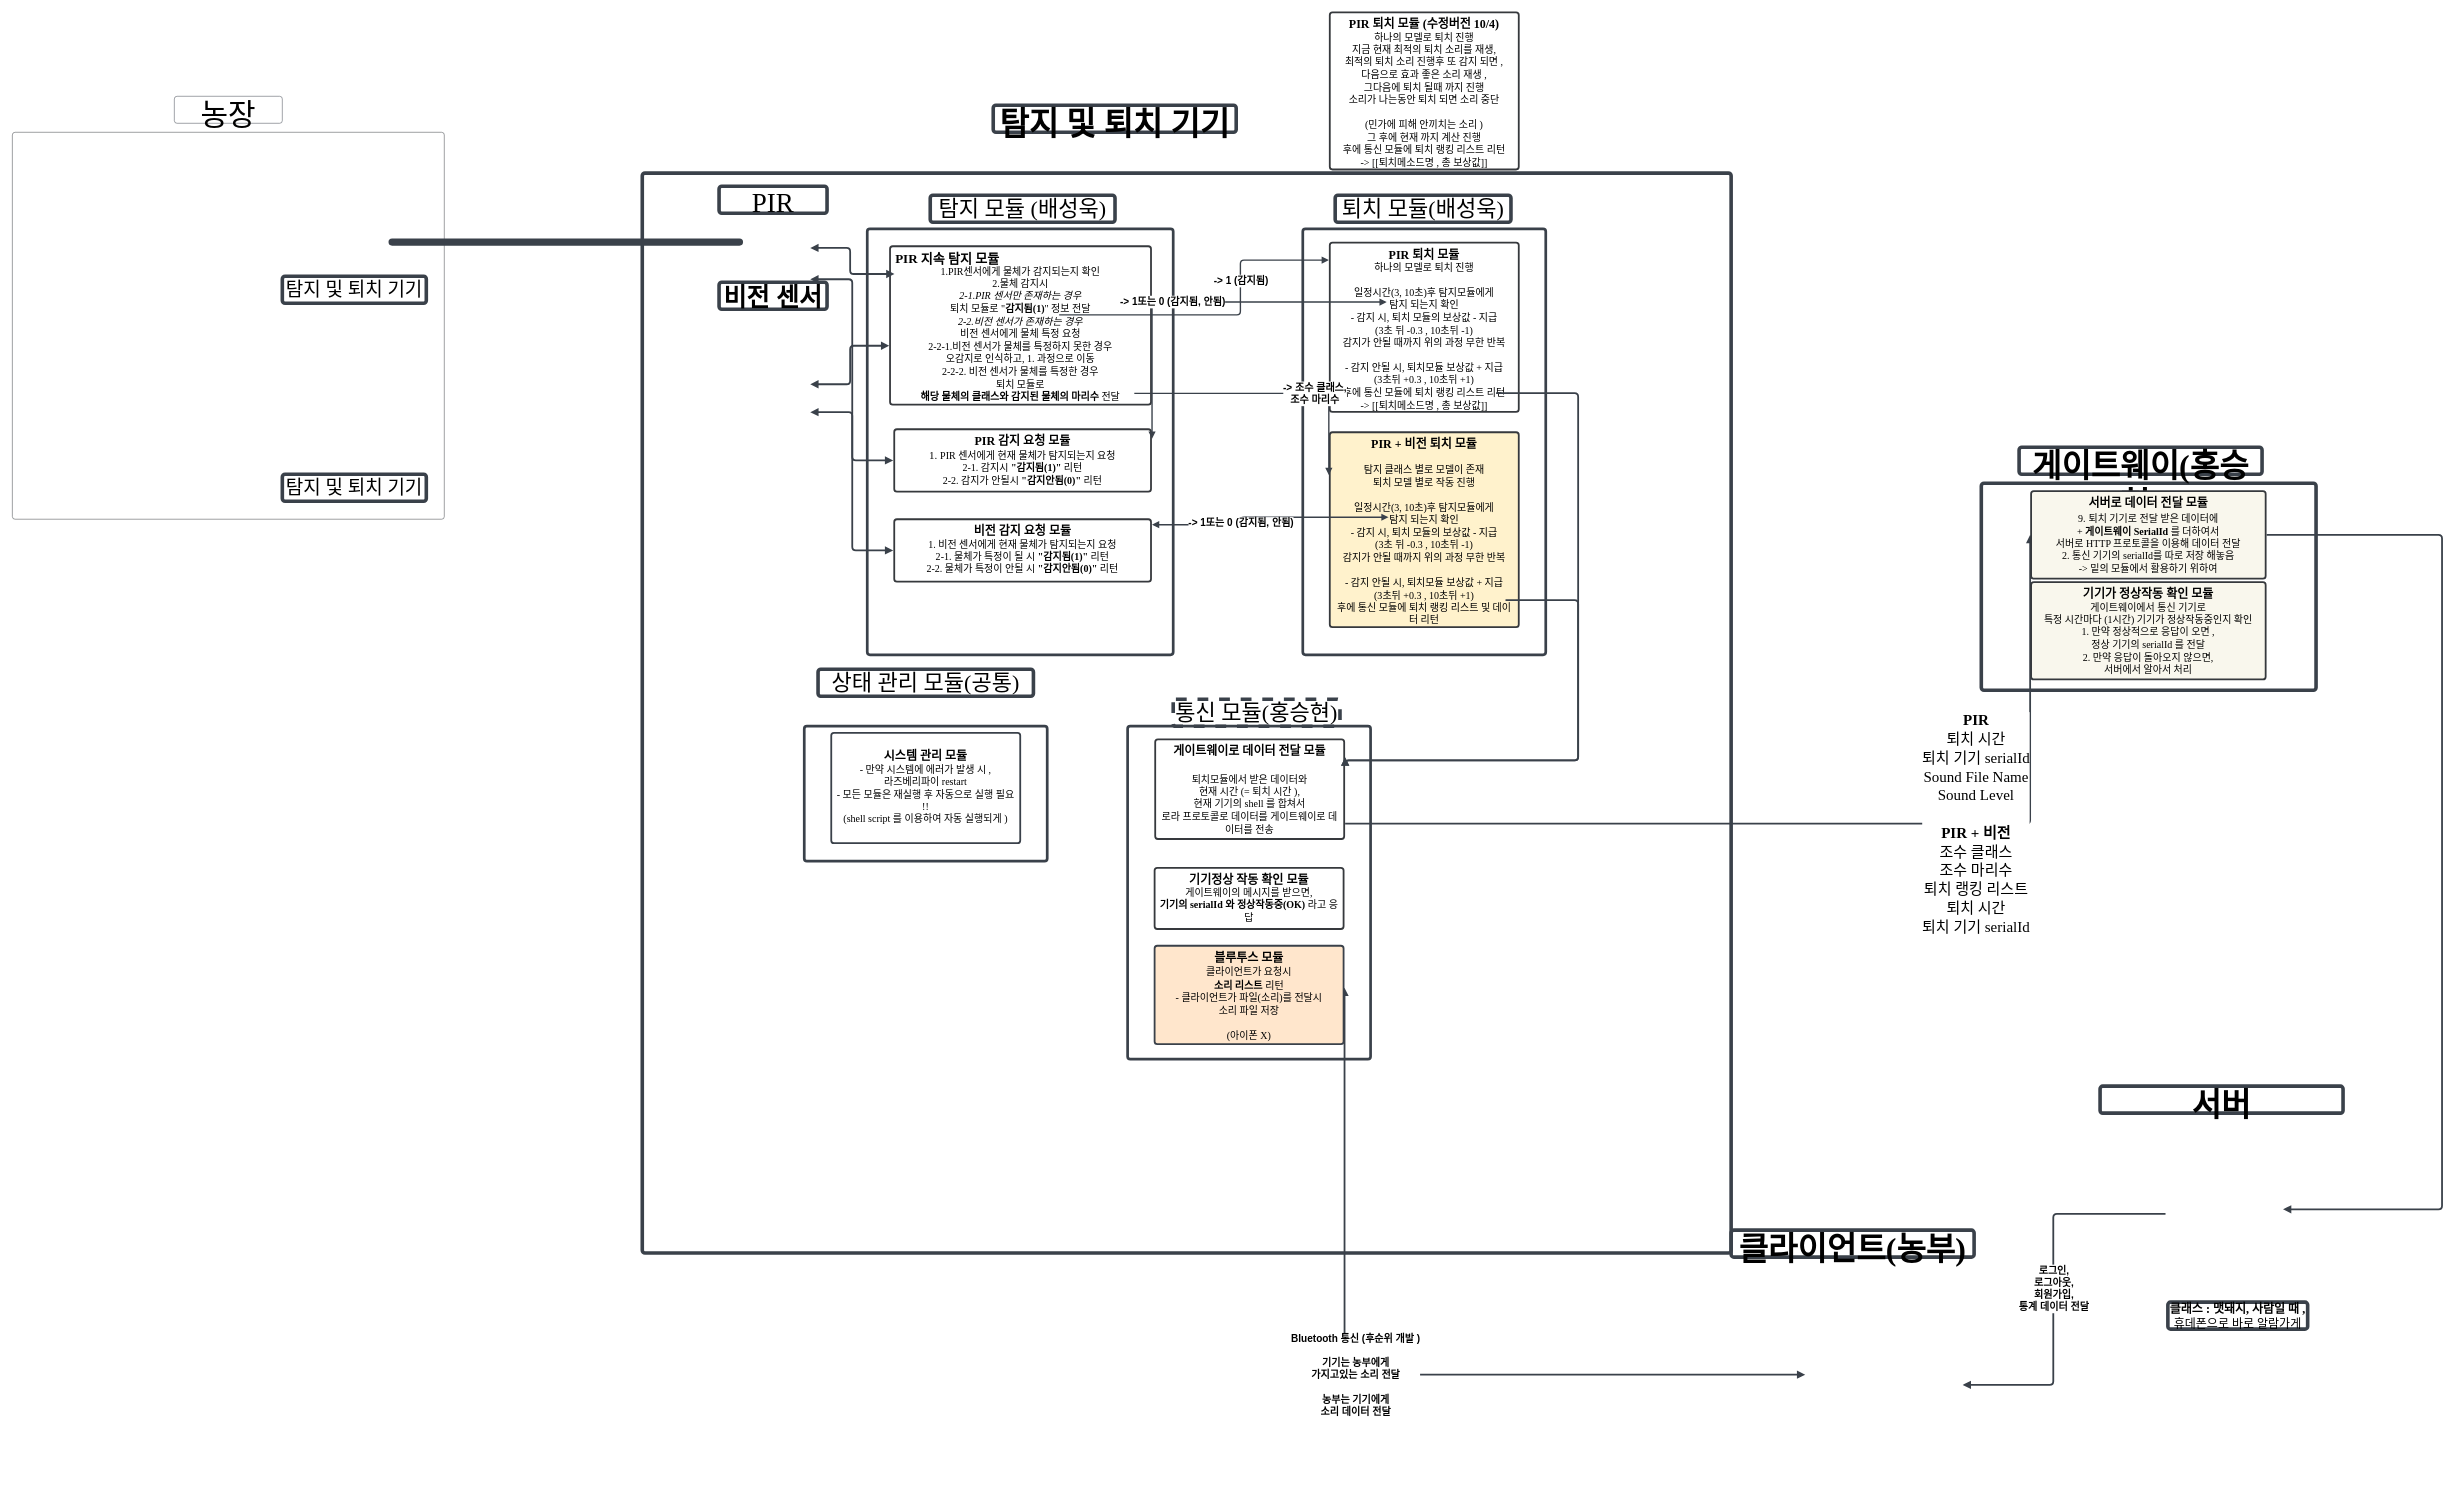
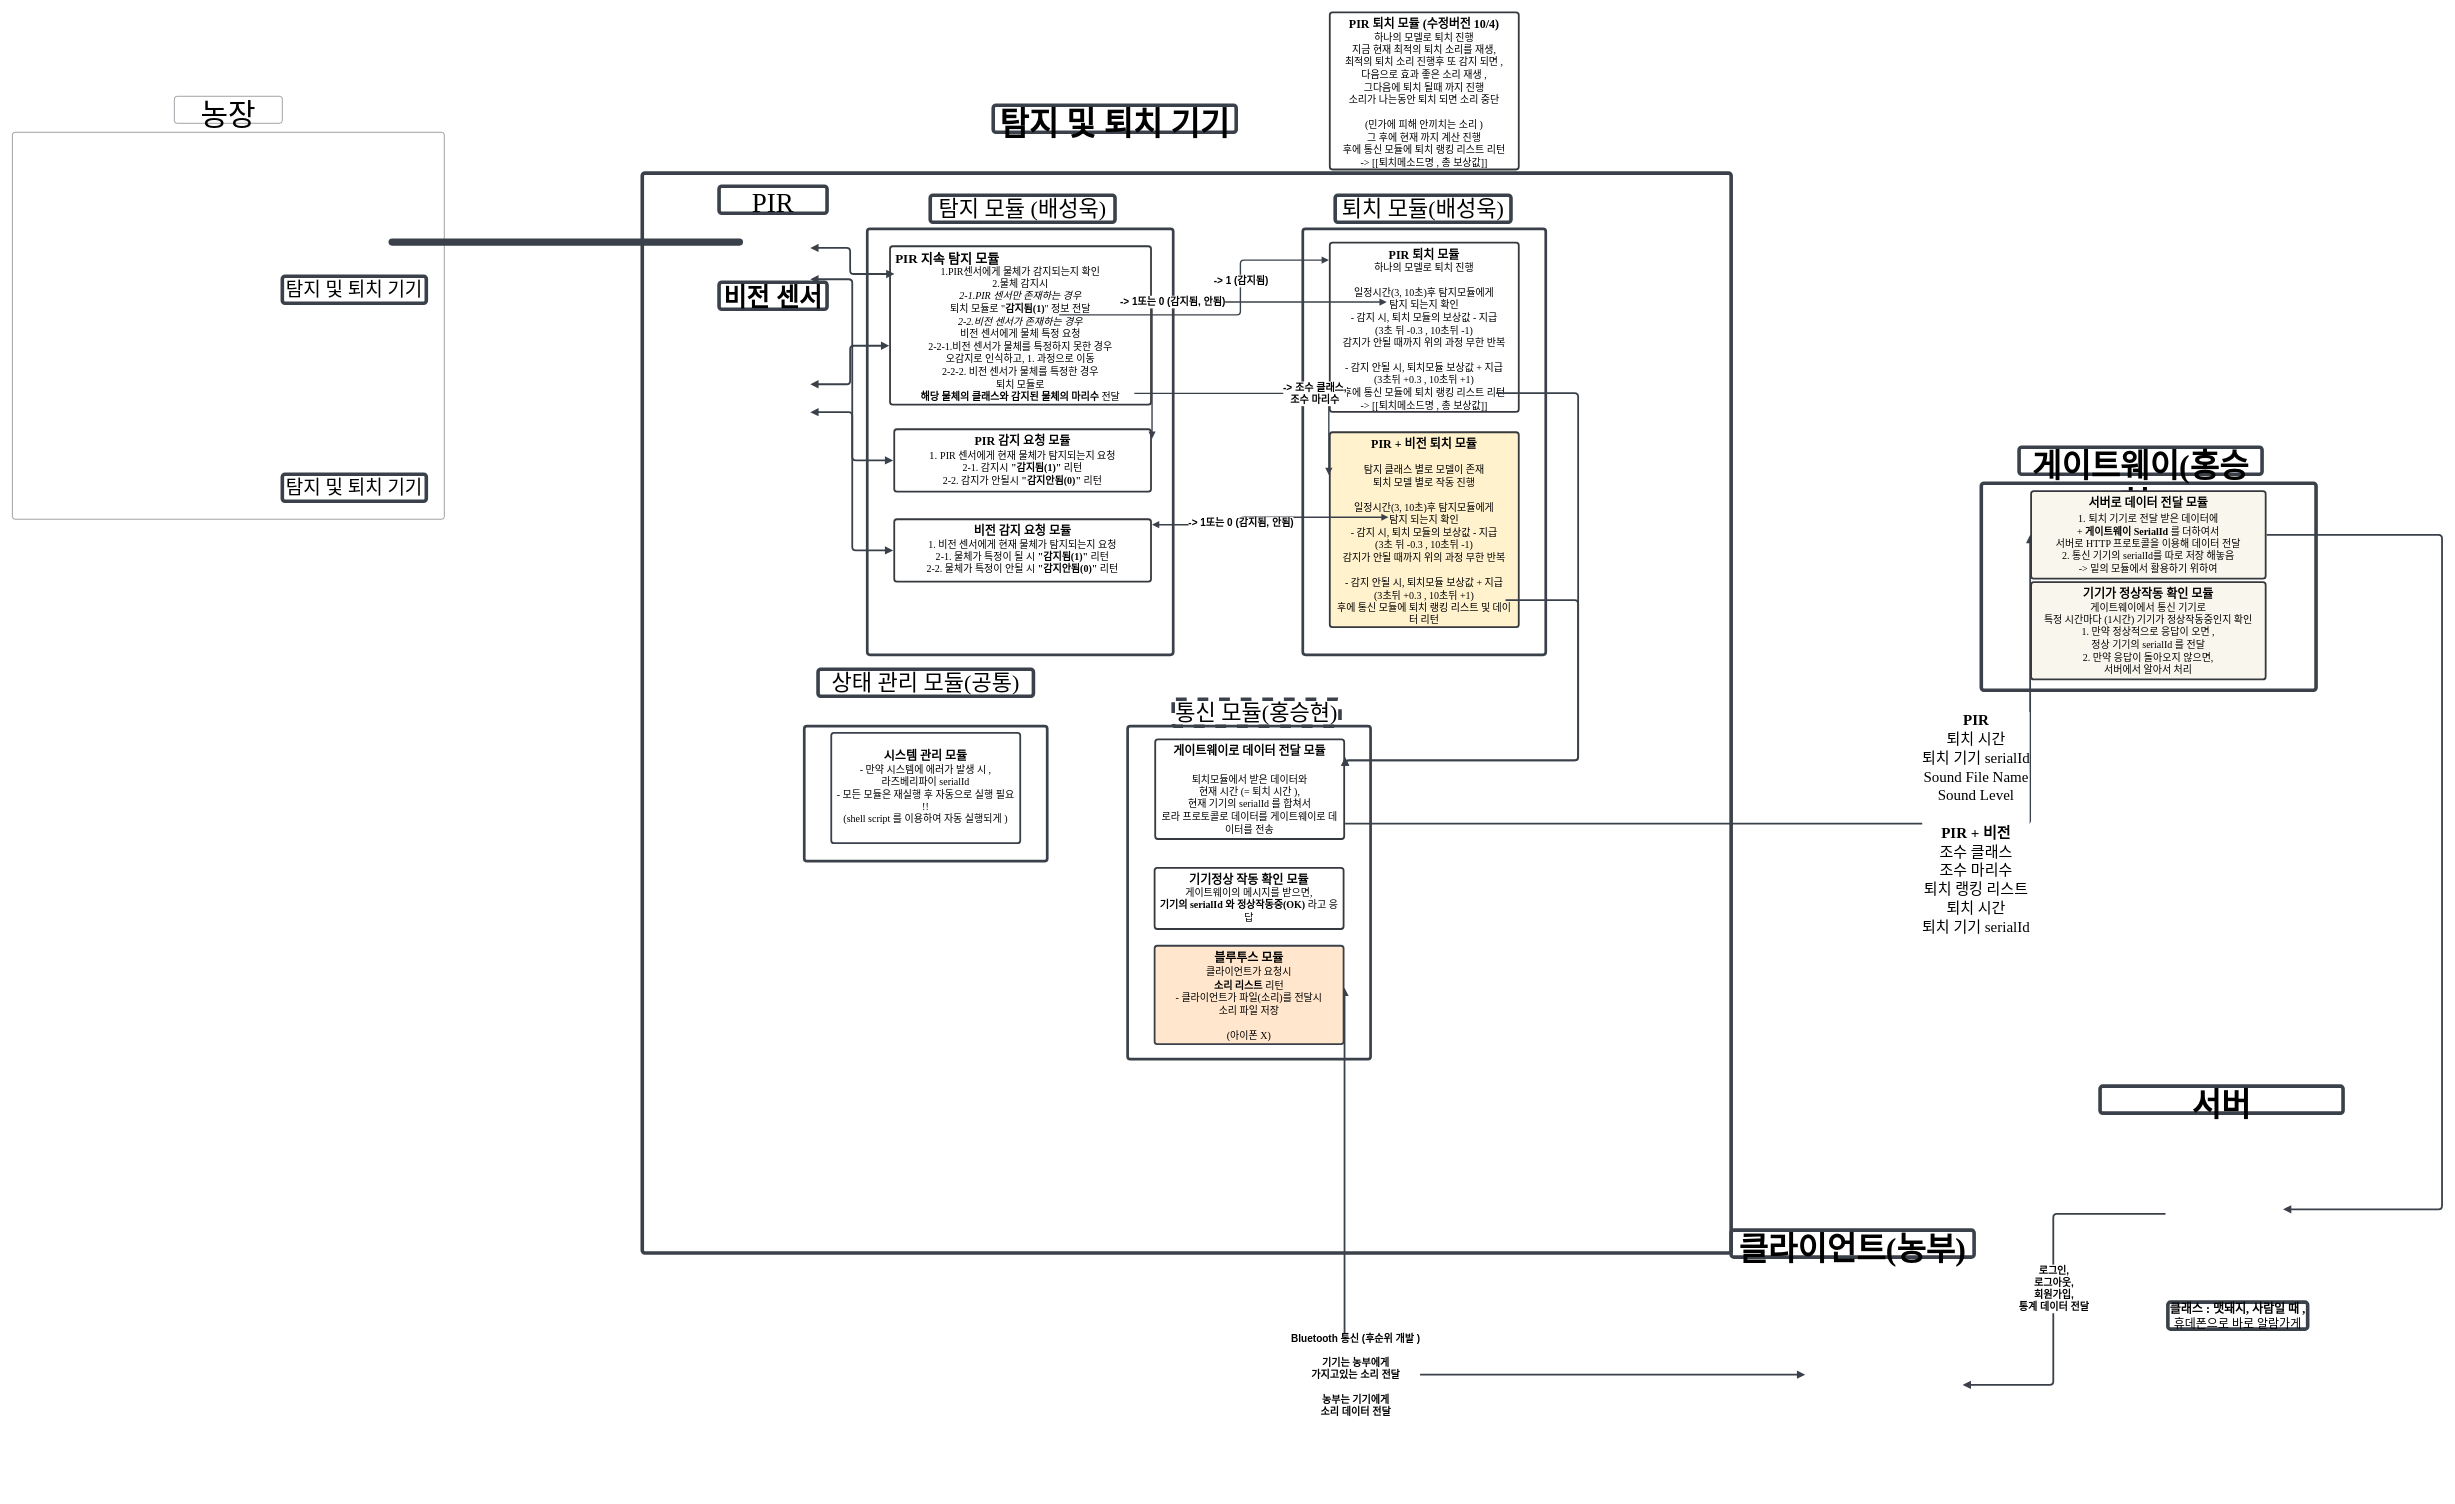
(2149, 535) -> (2149, 535)
(926, 788) -> (926, 788)
(1250, 789) -> (1250, 789)
